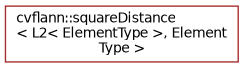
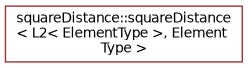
(122, 34) -> (124, 34)
